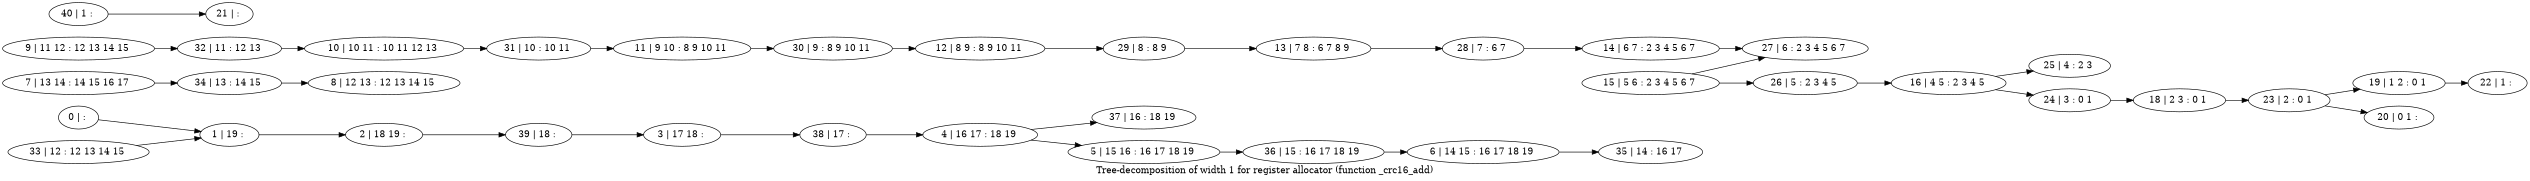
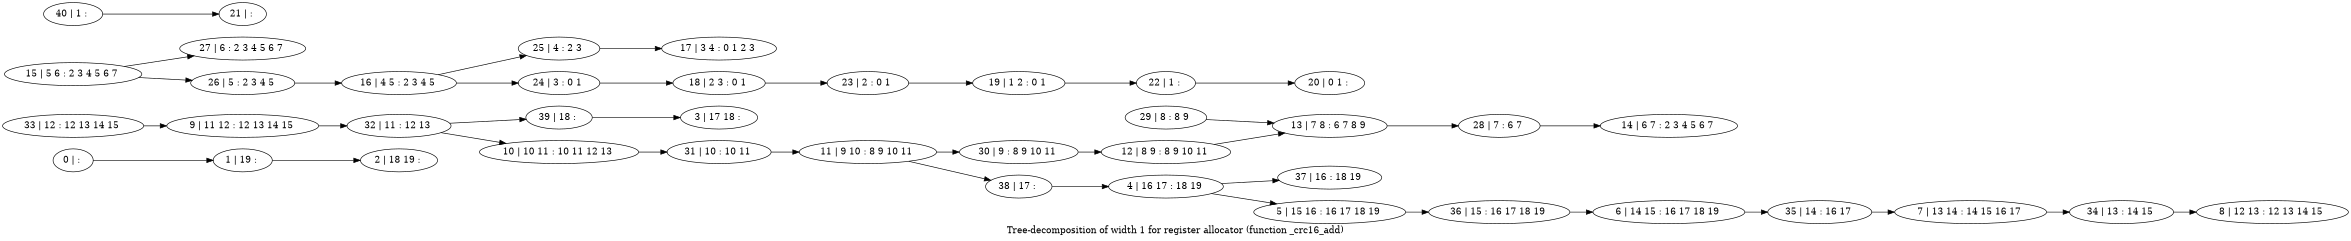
none -> (719, 49)
(1071, 49) -> (1246, 139)
(1727, 49) -> none
(2343, 109) -> (1242, 83)
(461, 135) -> (485, 121)
(757, 135) -> (947, 170)
(166, 142) -> (152, 126)
none -> (1880, 212)
